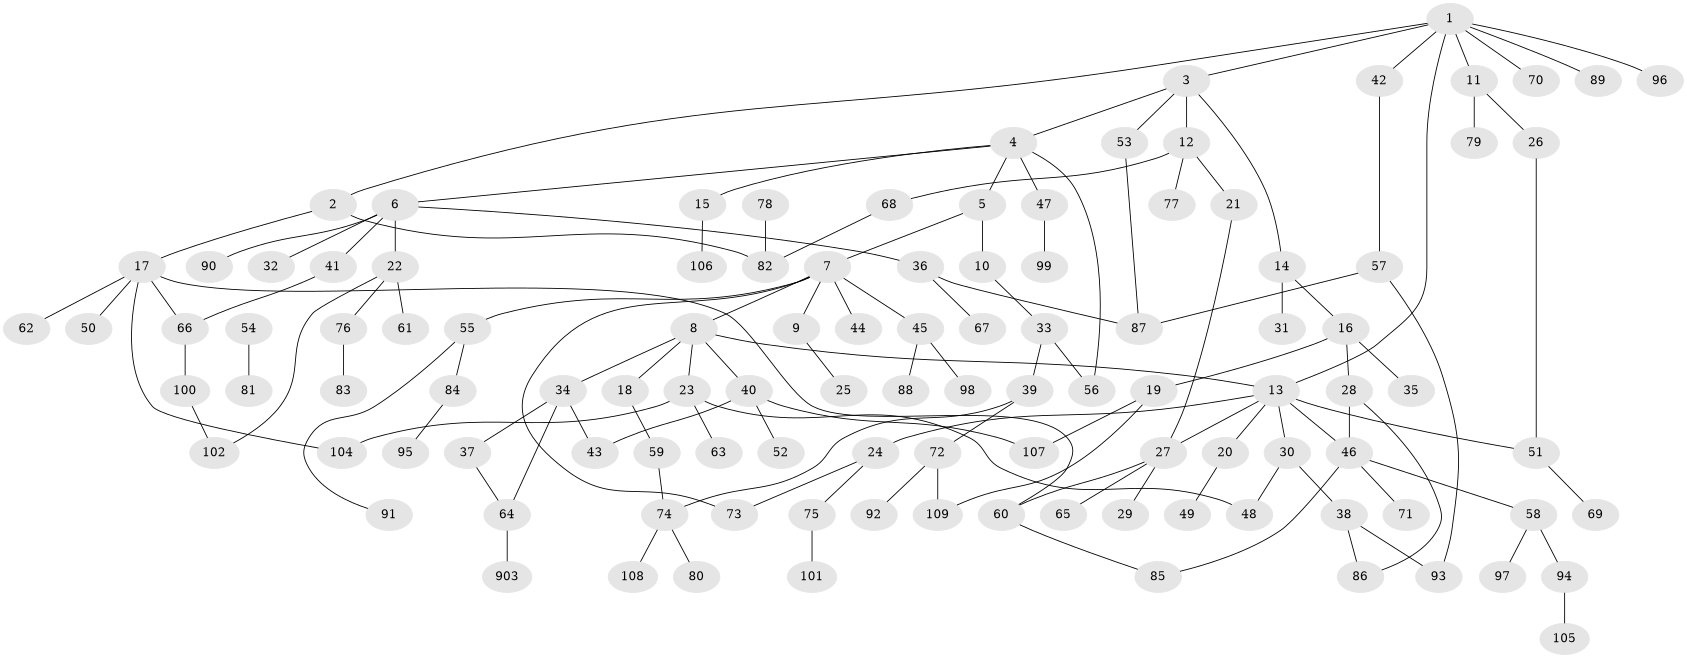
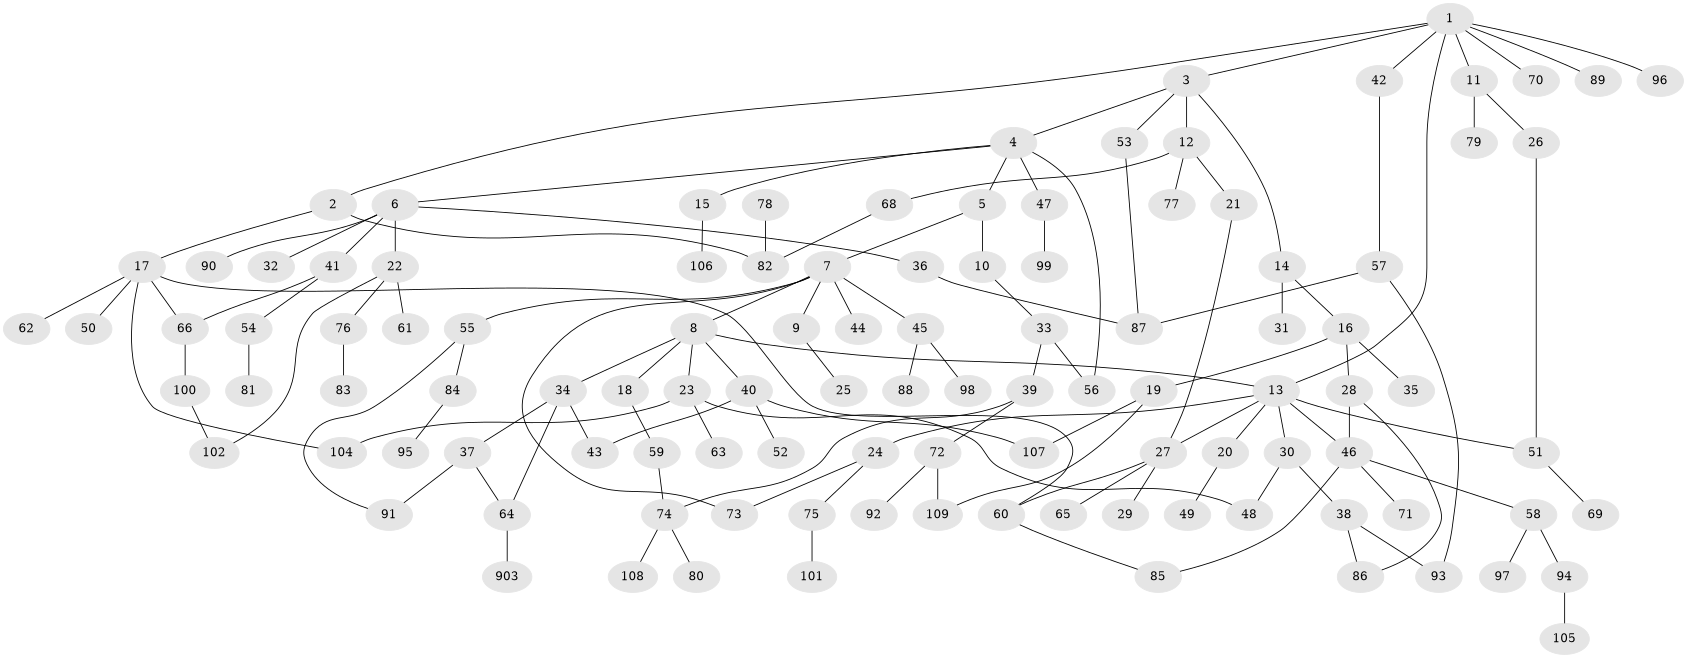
none -> (291, 298)
(983, 329) -> none
none -> (428, 484)
